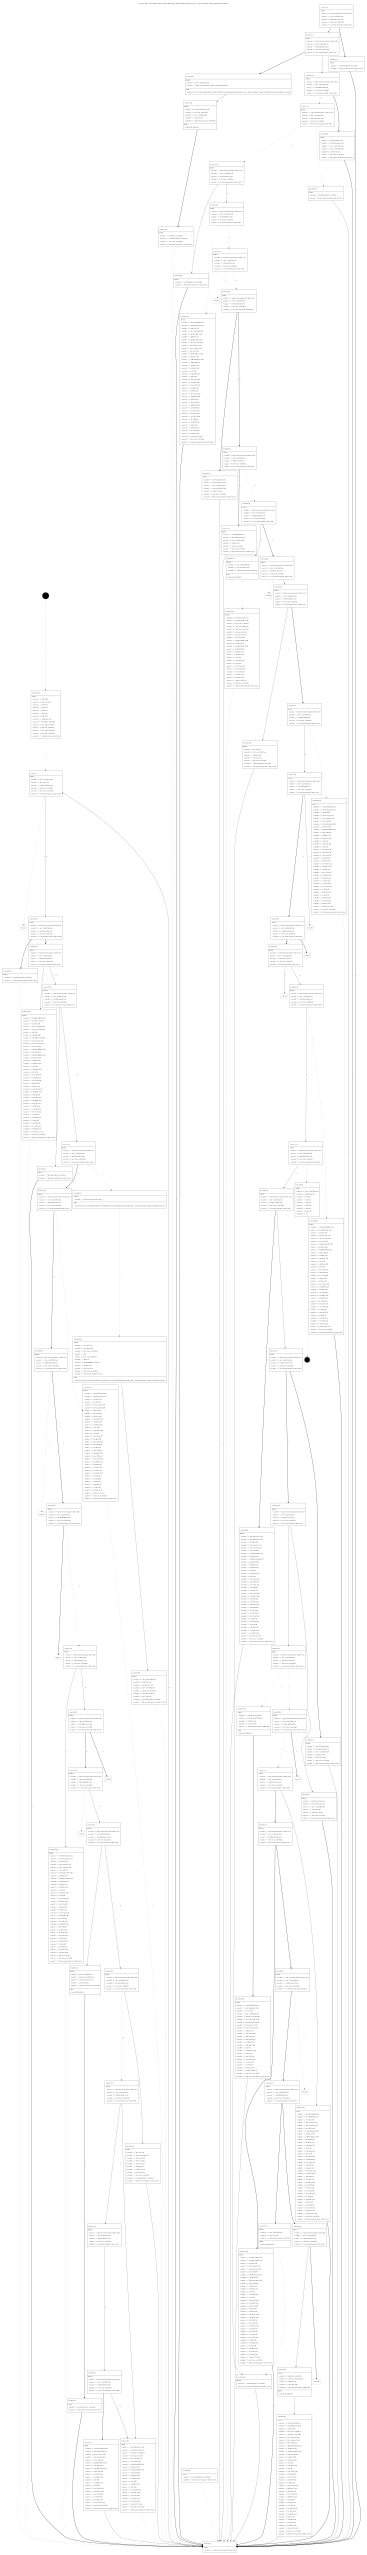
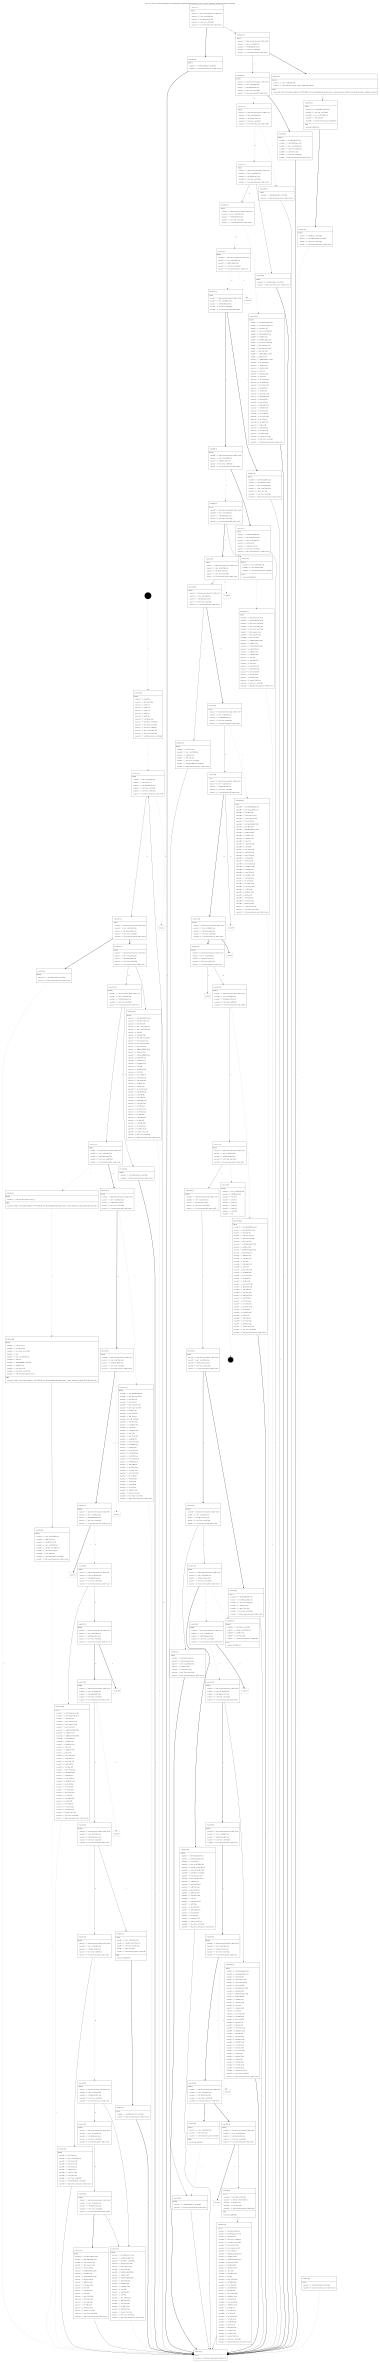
(257, 1586) -> none
(253, 1866) -> (201, 1706)
(256, 2307) -> none
